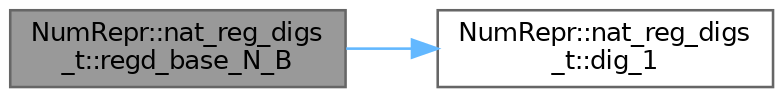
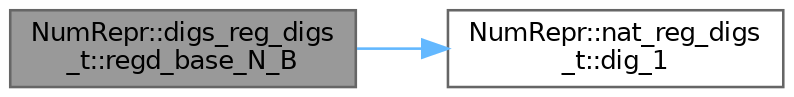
(178, 49) -> (183, 49)
